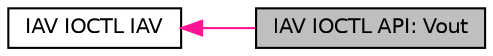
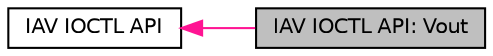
(95, 28) -> (95, 28)
